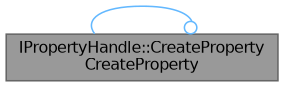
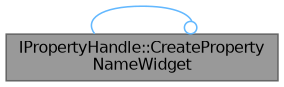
(142, 57) -> (142, 57)
